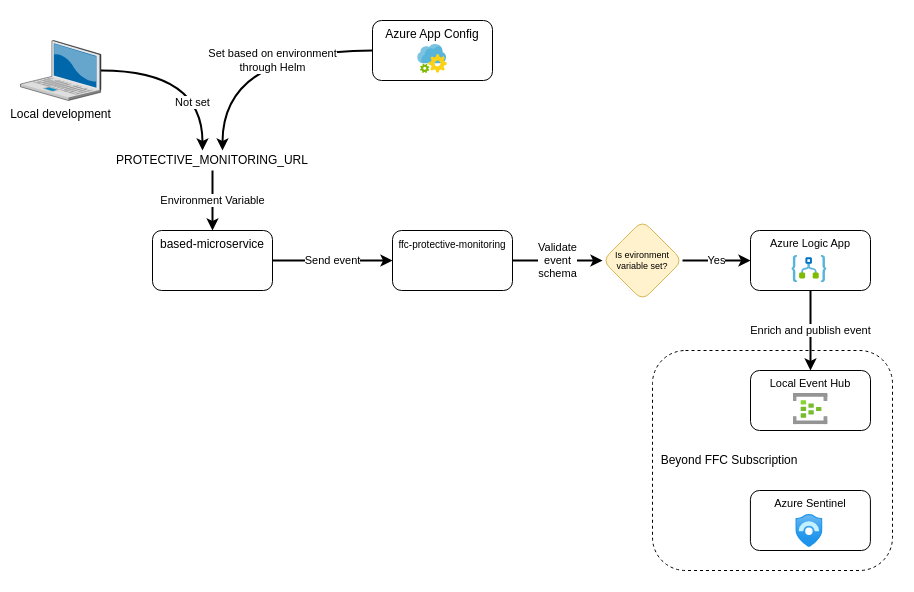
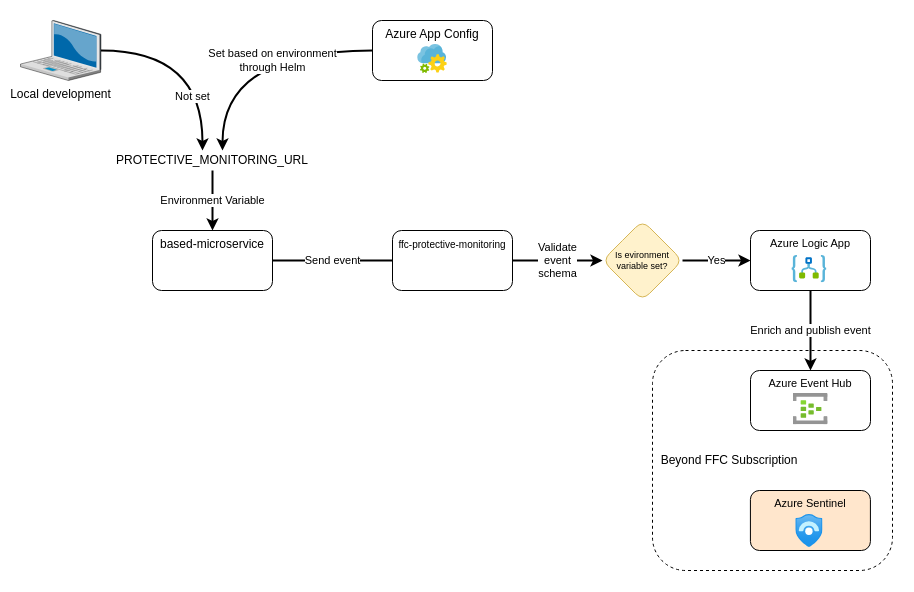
(61, 71) -> (61, 51)
(382, 261) -> (385, 261)
(811, 384) -> (811, 384)
(811, 504) -> (811, 504)
